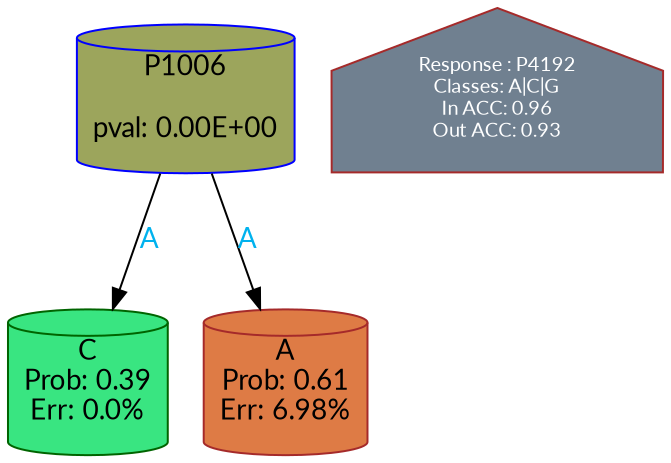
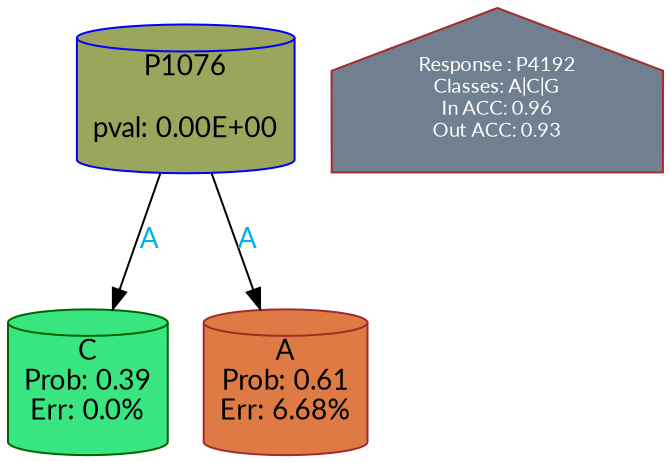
(186, 99) -> (186, 99)
(286, 382) -> (286, 382)
